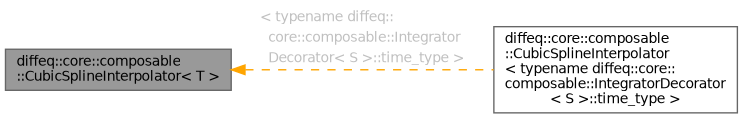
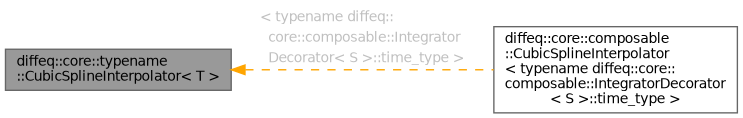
(118, 70) -> (118, 70)
